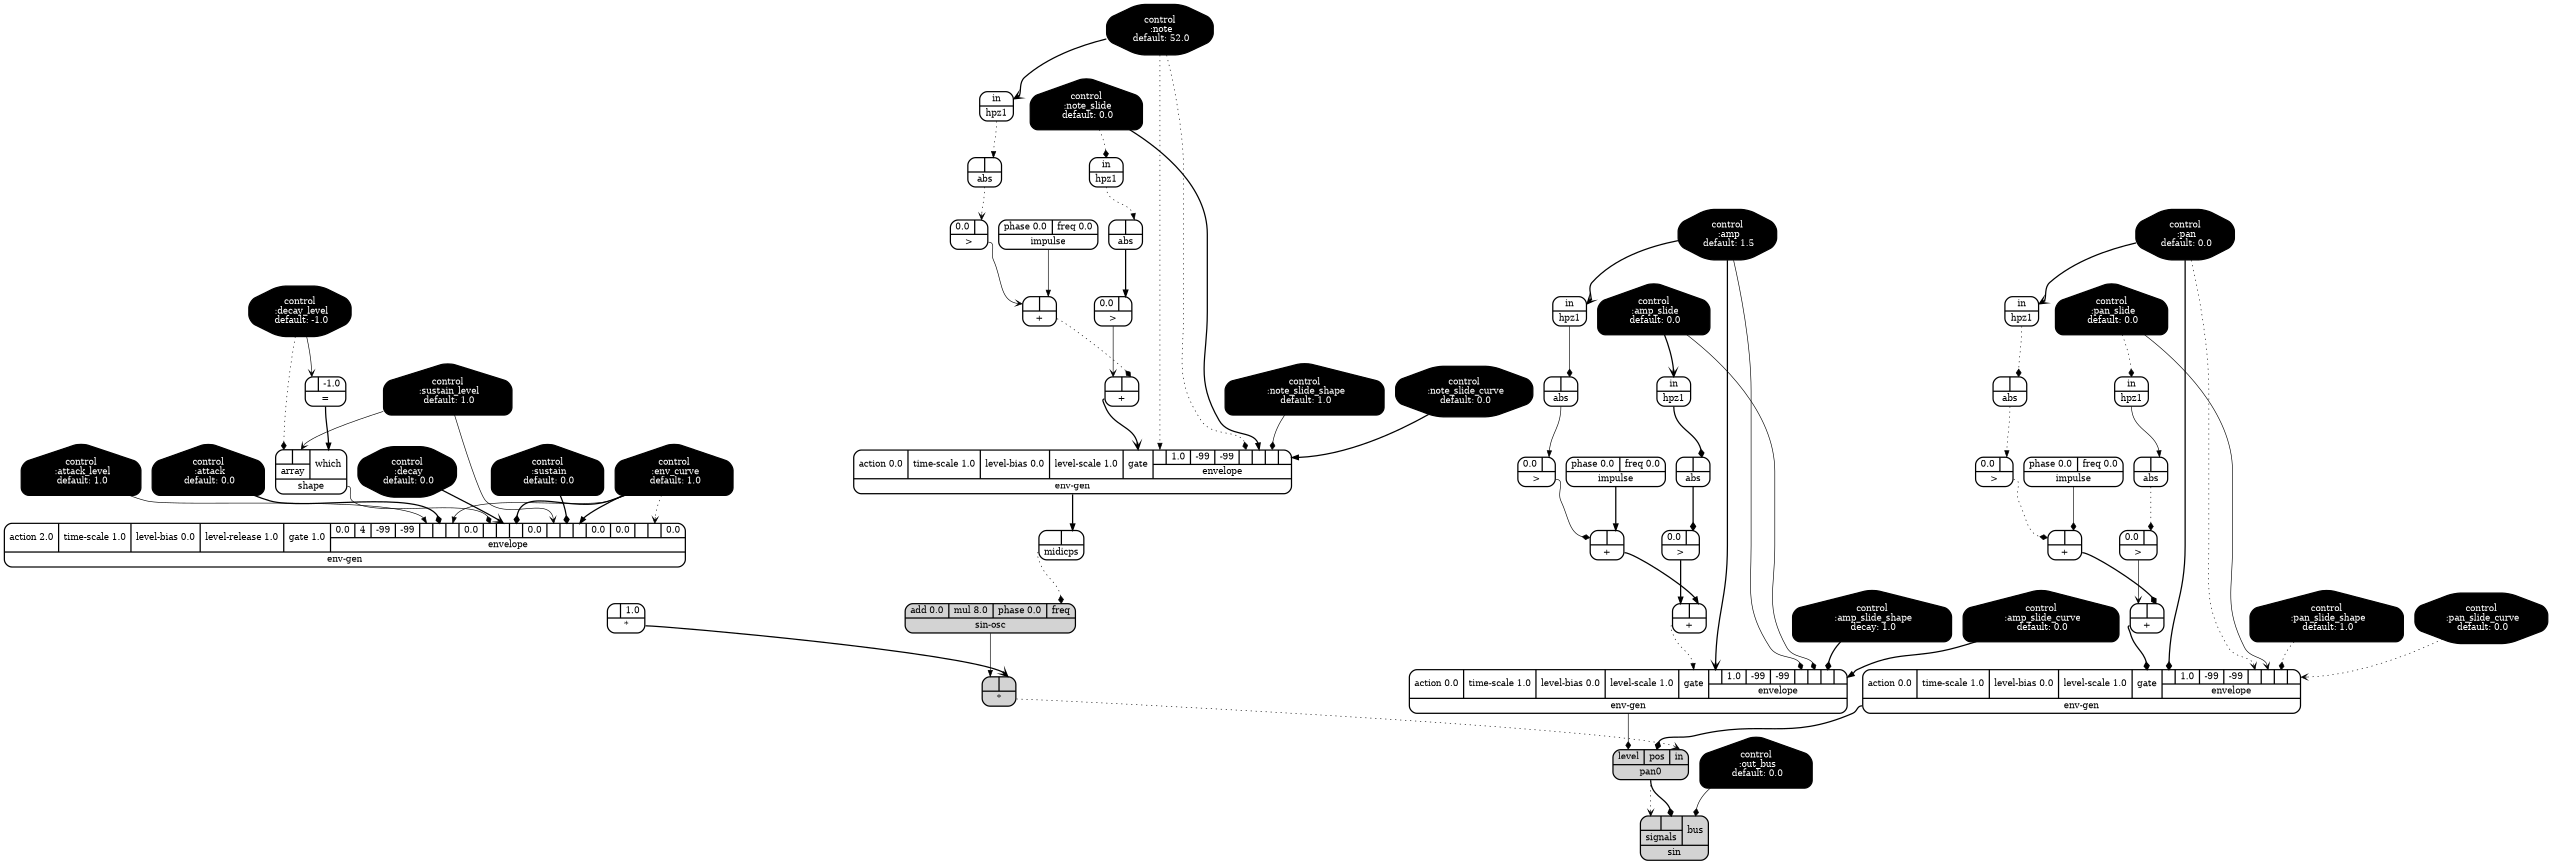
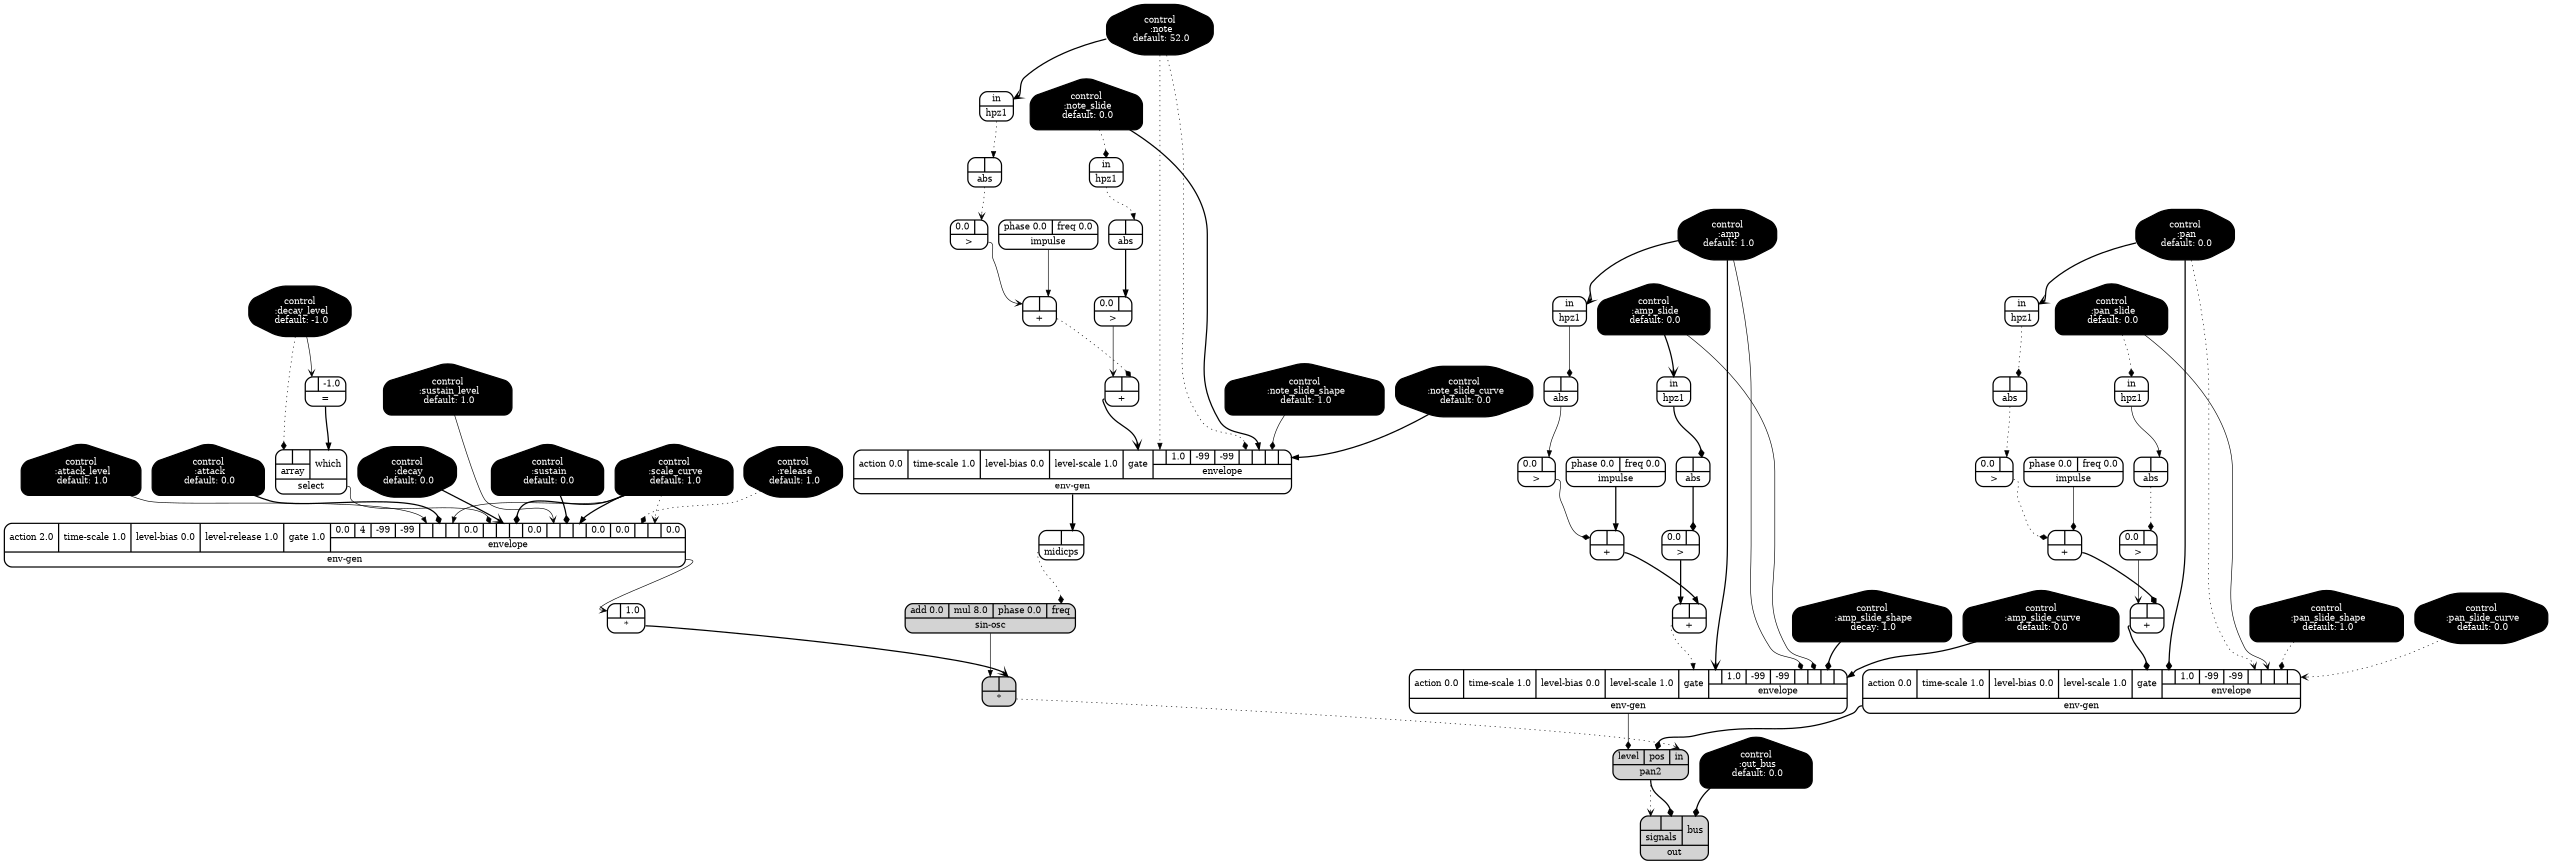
(1727, 235) -> (1727, 235)
(343, 425) -> none
(674, 472) -> (674, 472)
none -> (793, 472)
(311, 486) -> (311, 486)
none -> (649, 584)
(1651, 772) -> (1651, 772)
(1702, 797) -> (1702, 797)
(1674, 852) -> (1674, 852)
